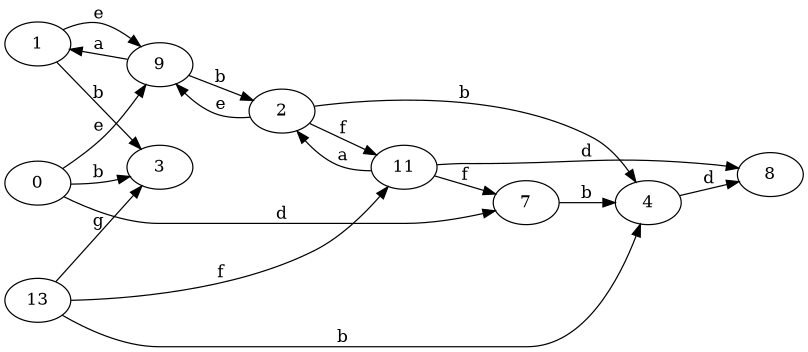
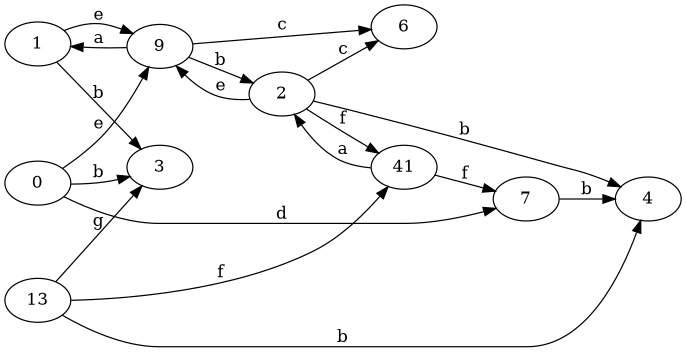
none -> (404, 27)
(404, 167) -> (404, 167)
(770, 175) -> none
